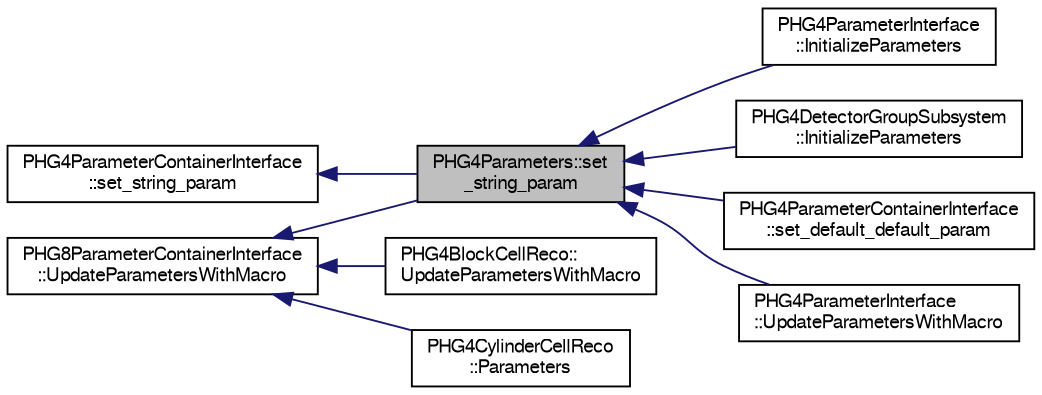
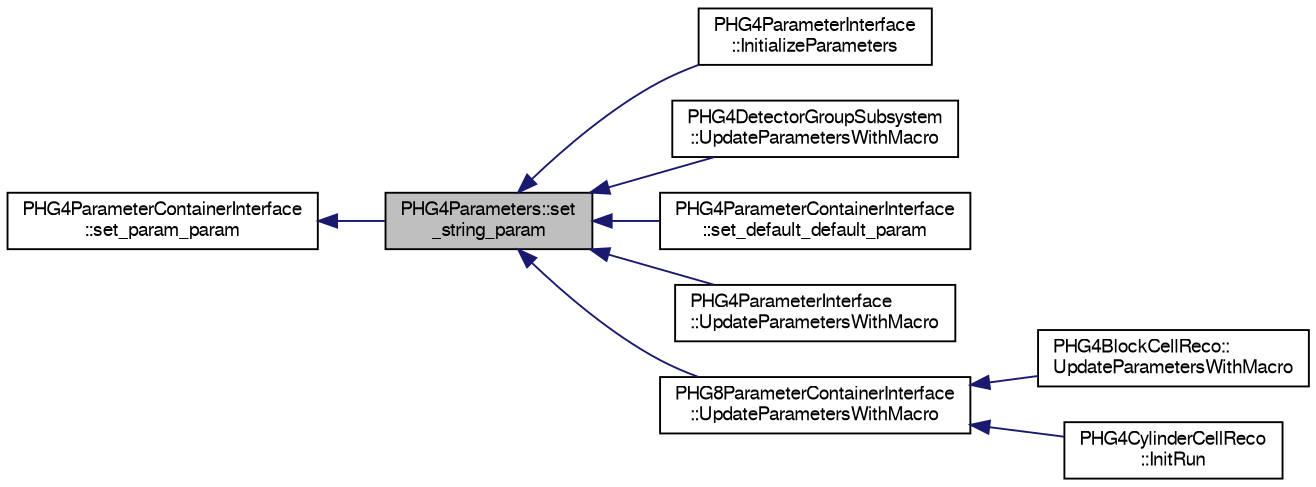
(879, 129) -> (815, 129)
(163, 174) -> (163, 221)
(355, 217) -> (610, 328)
(521, 358) -> (1173, 450)
